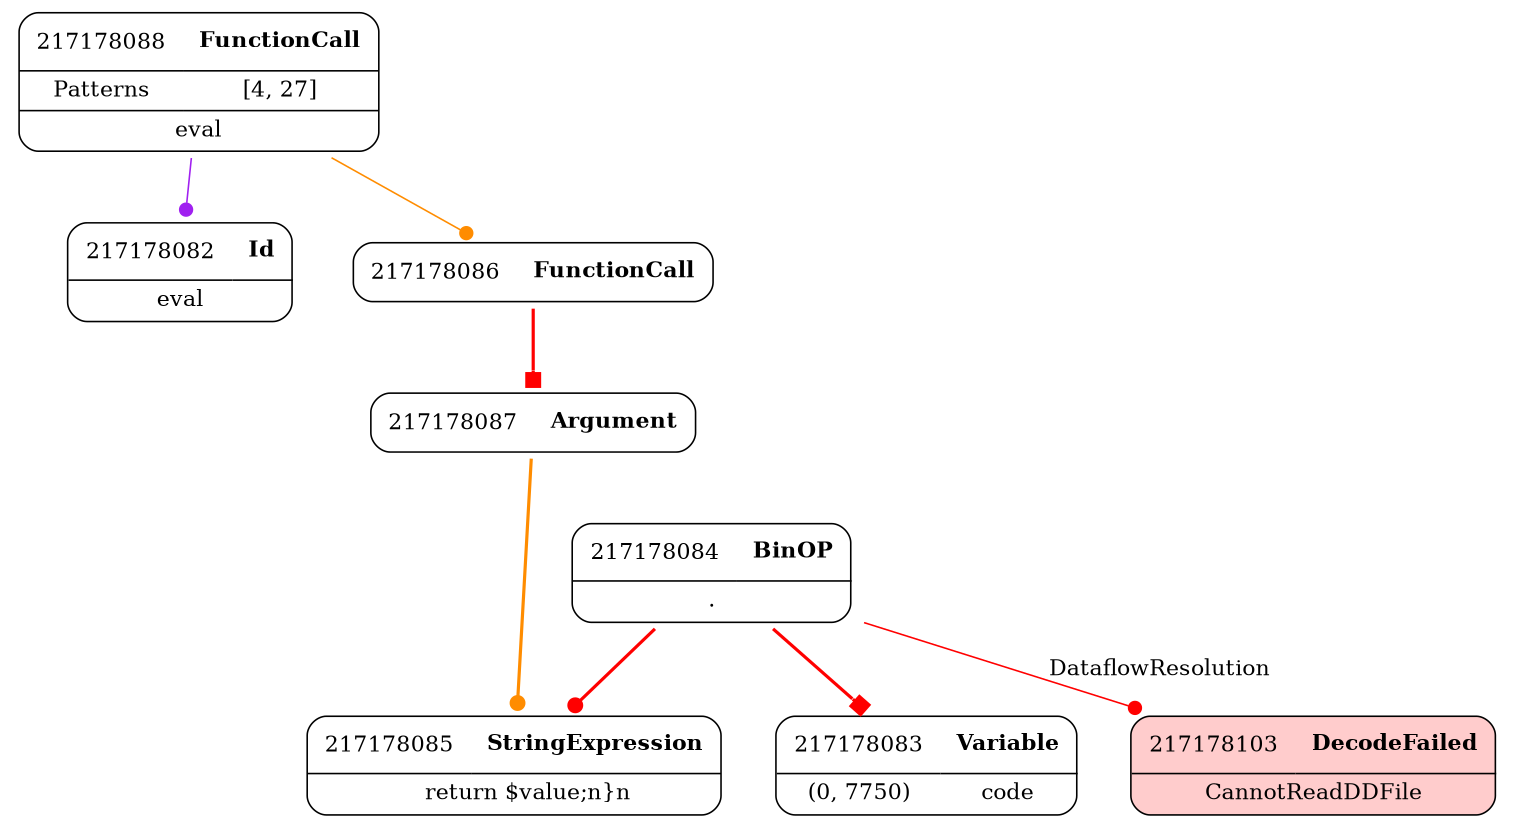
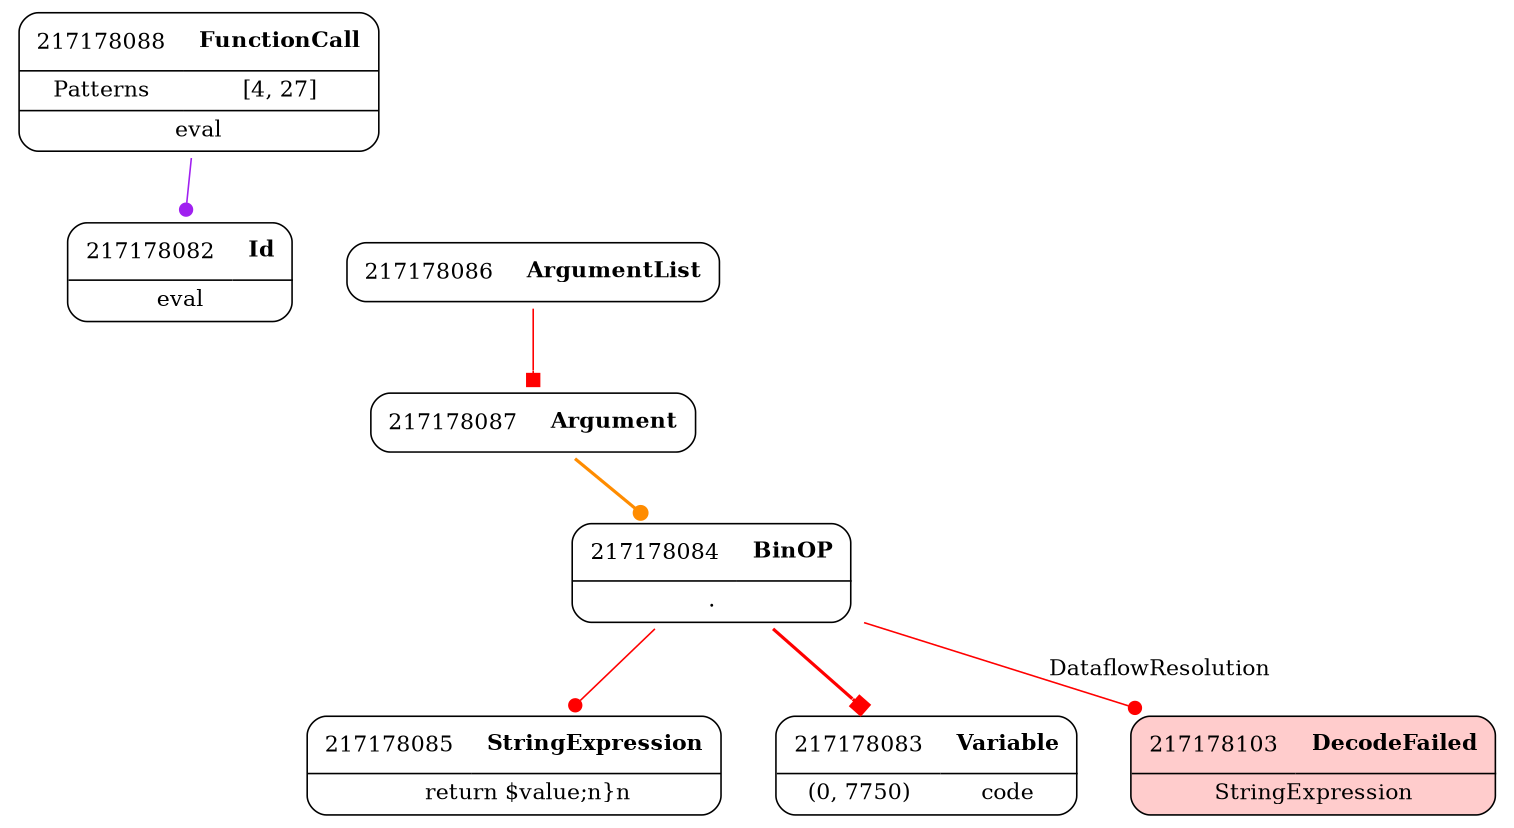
(396, 194) -> none
(614, 271) -> (614, 271)
(533, 339) -> (533, 339)
(525, 578) -> (605, 484)
(618, 665) -> (618, 665)
(1314, 793) -> (1314, 793)
